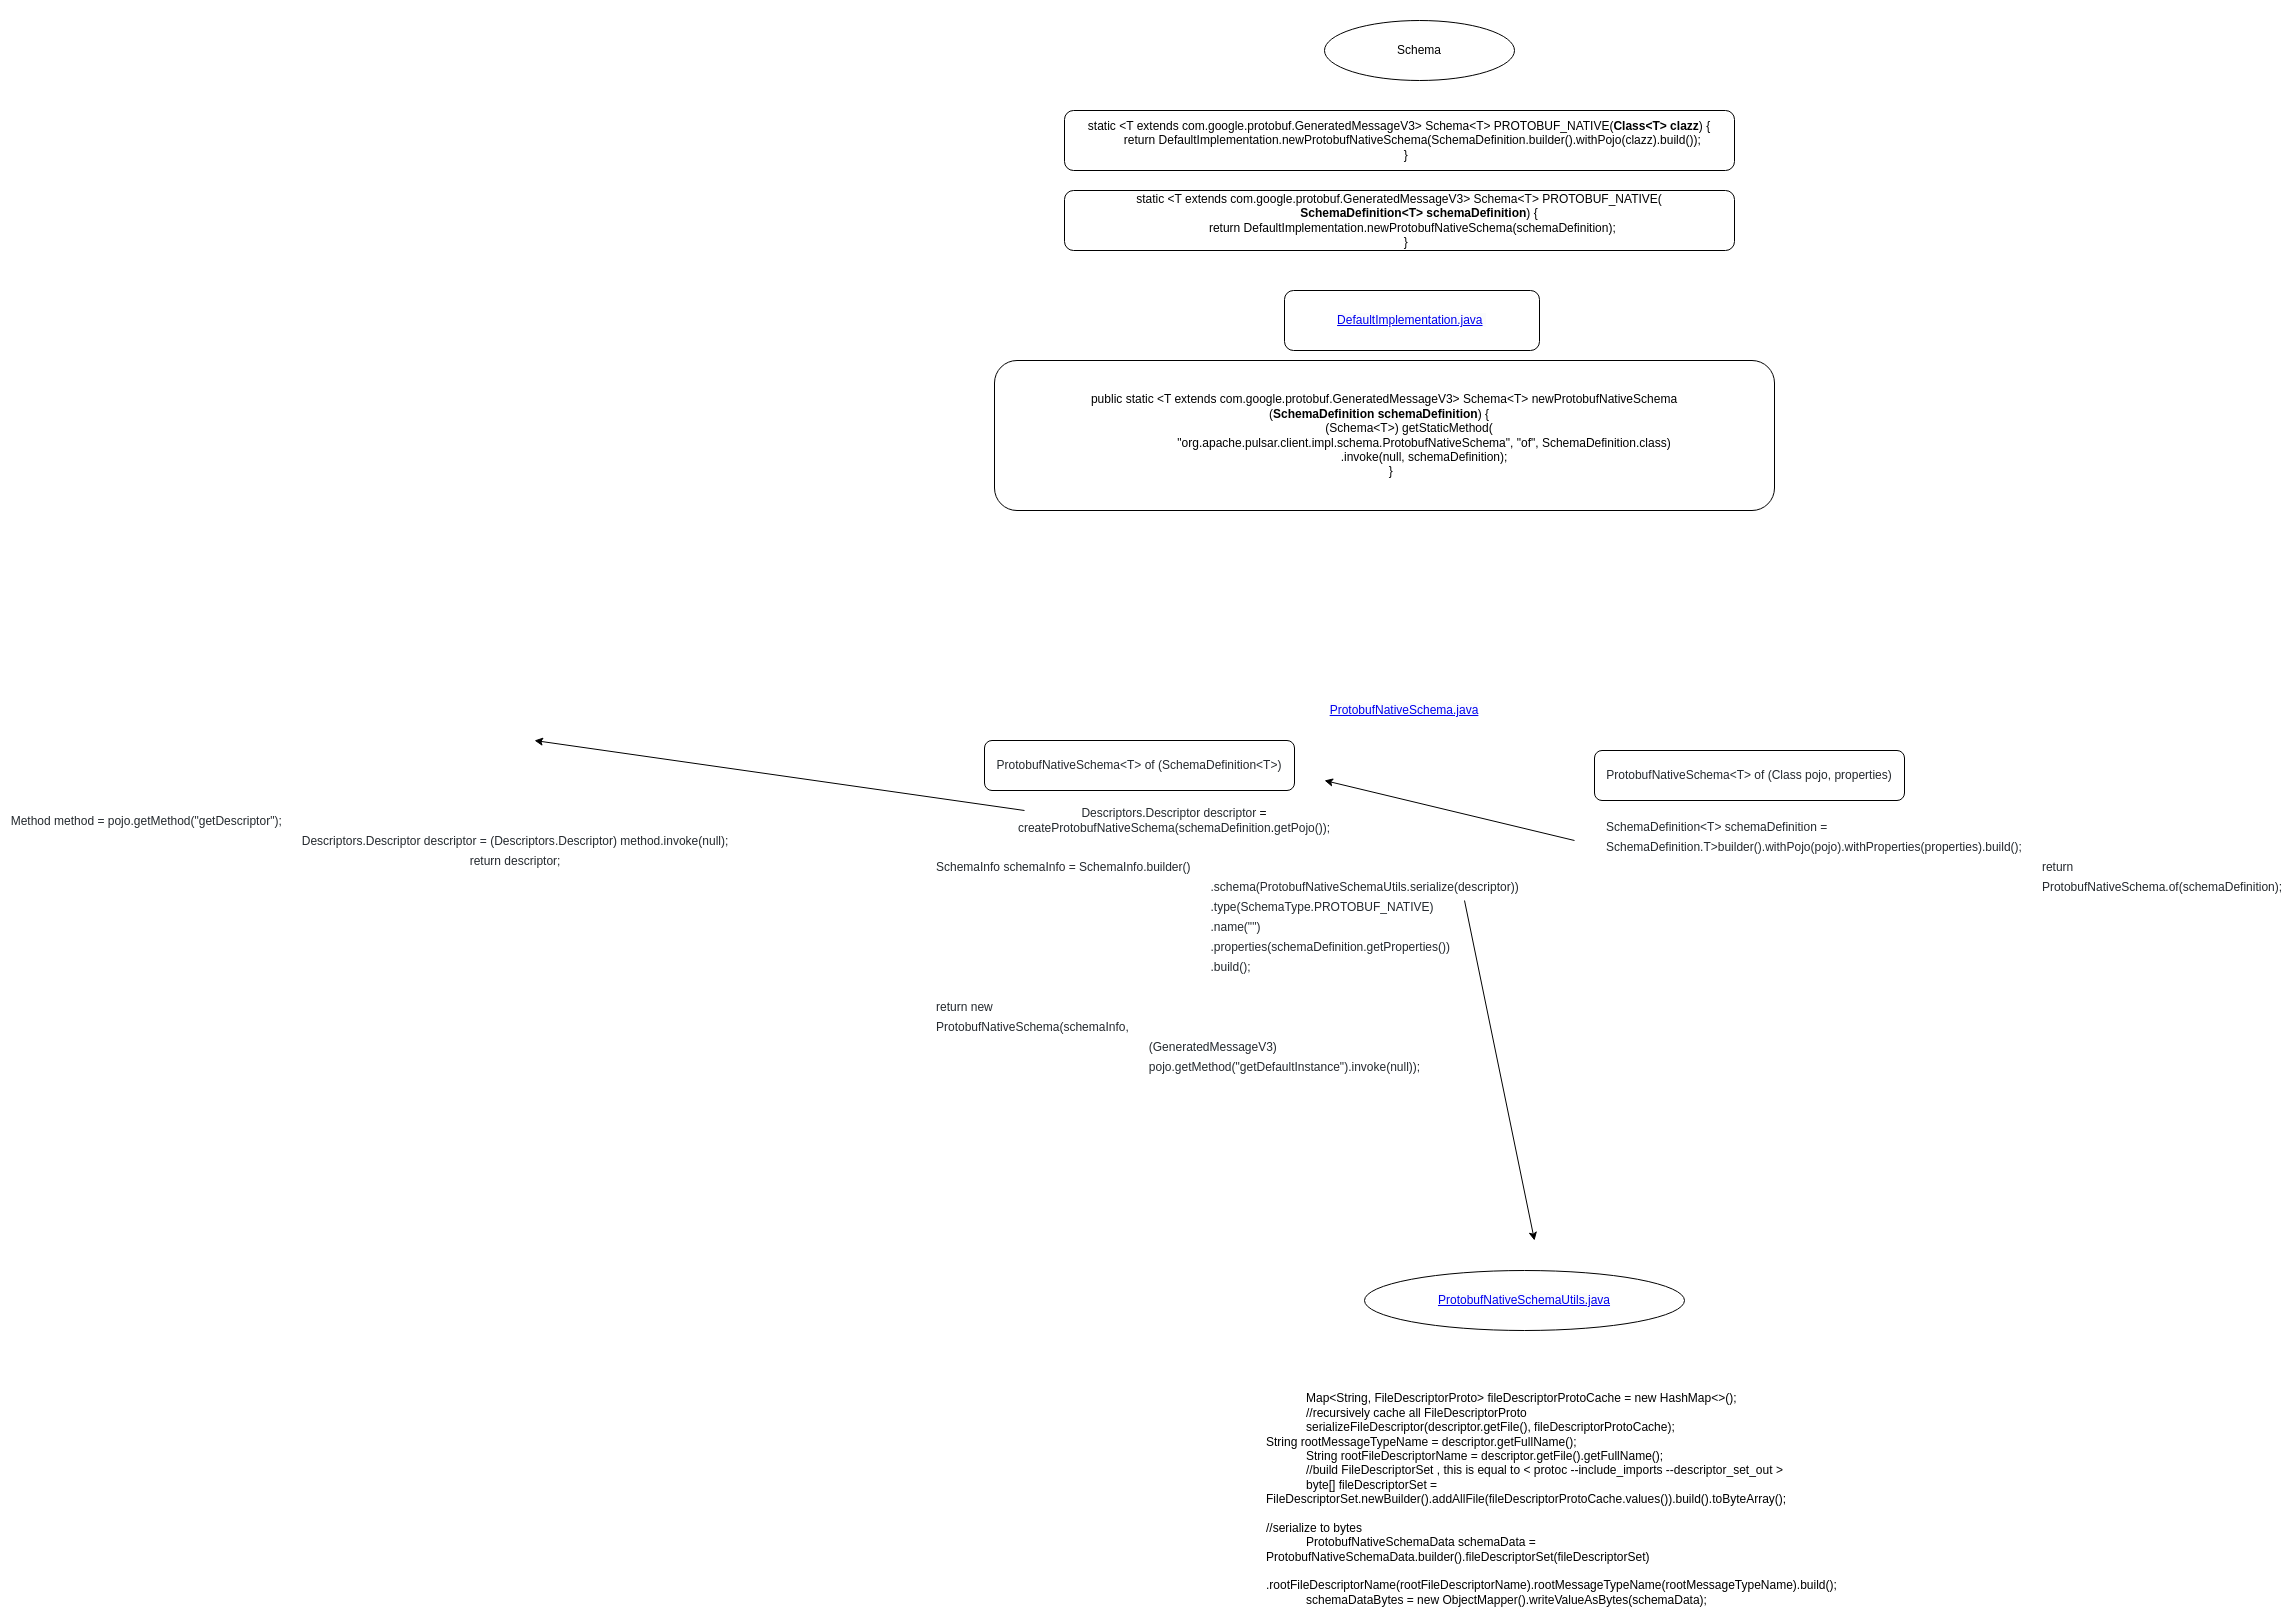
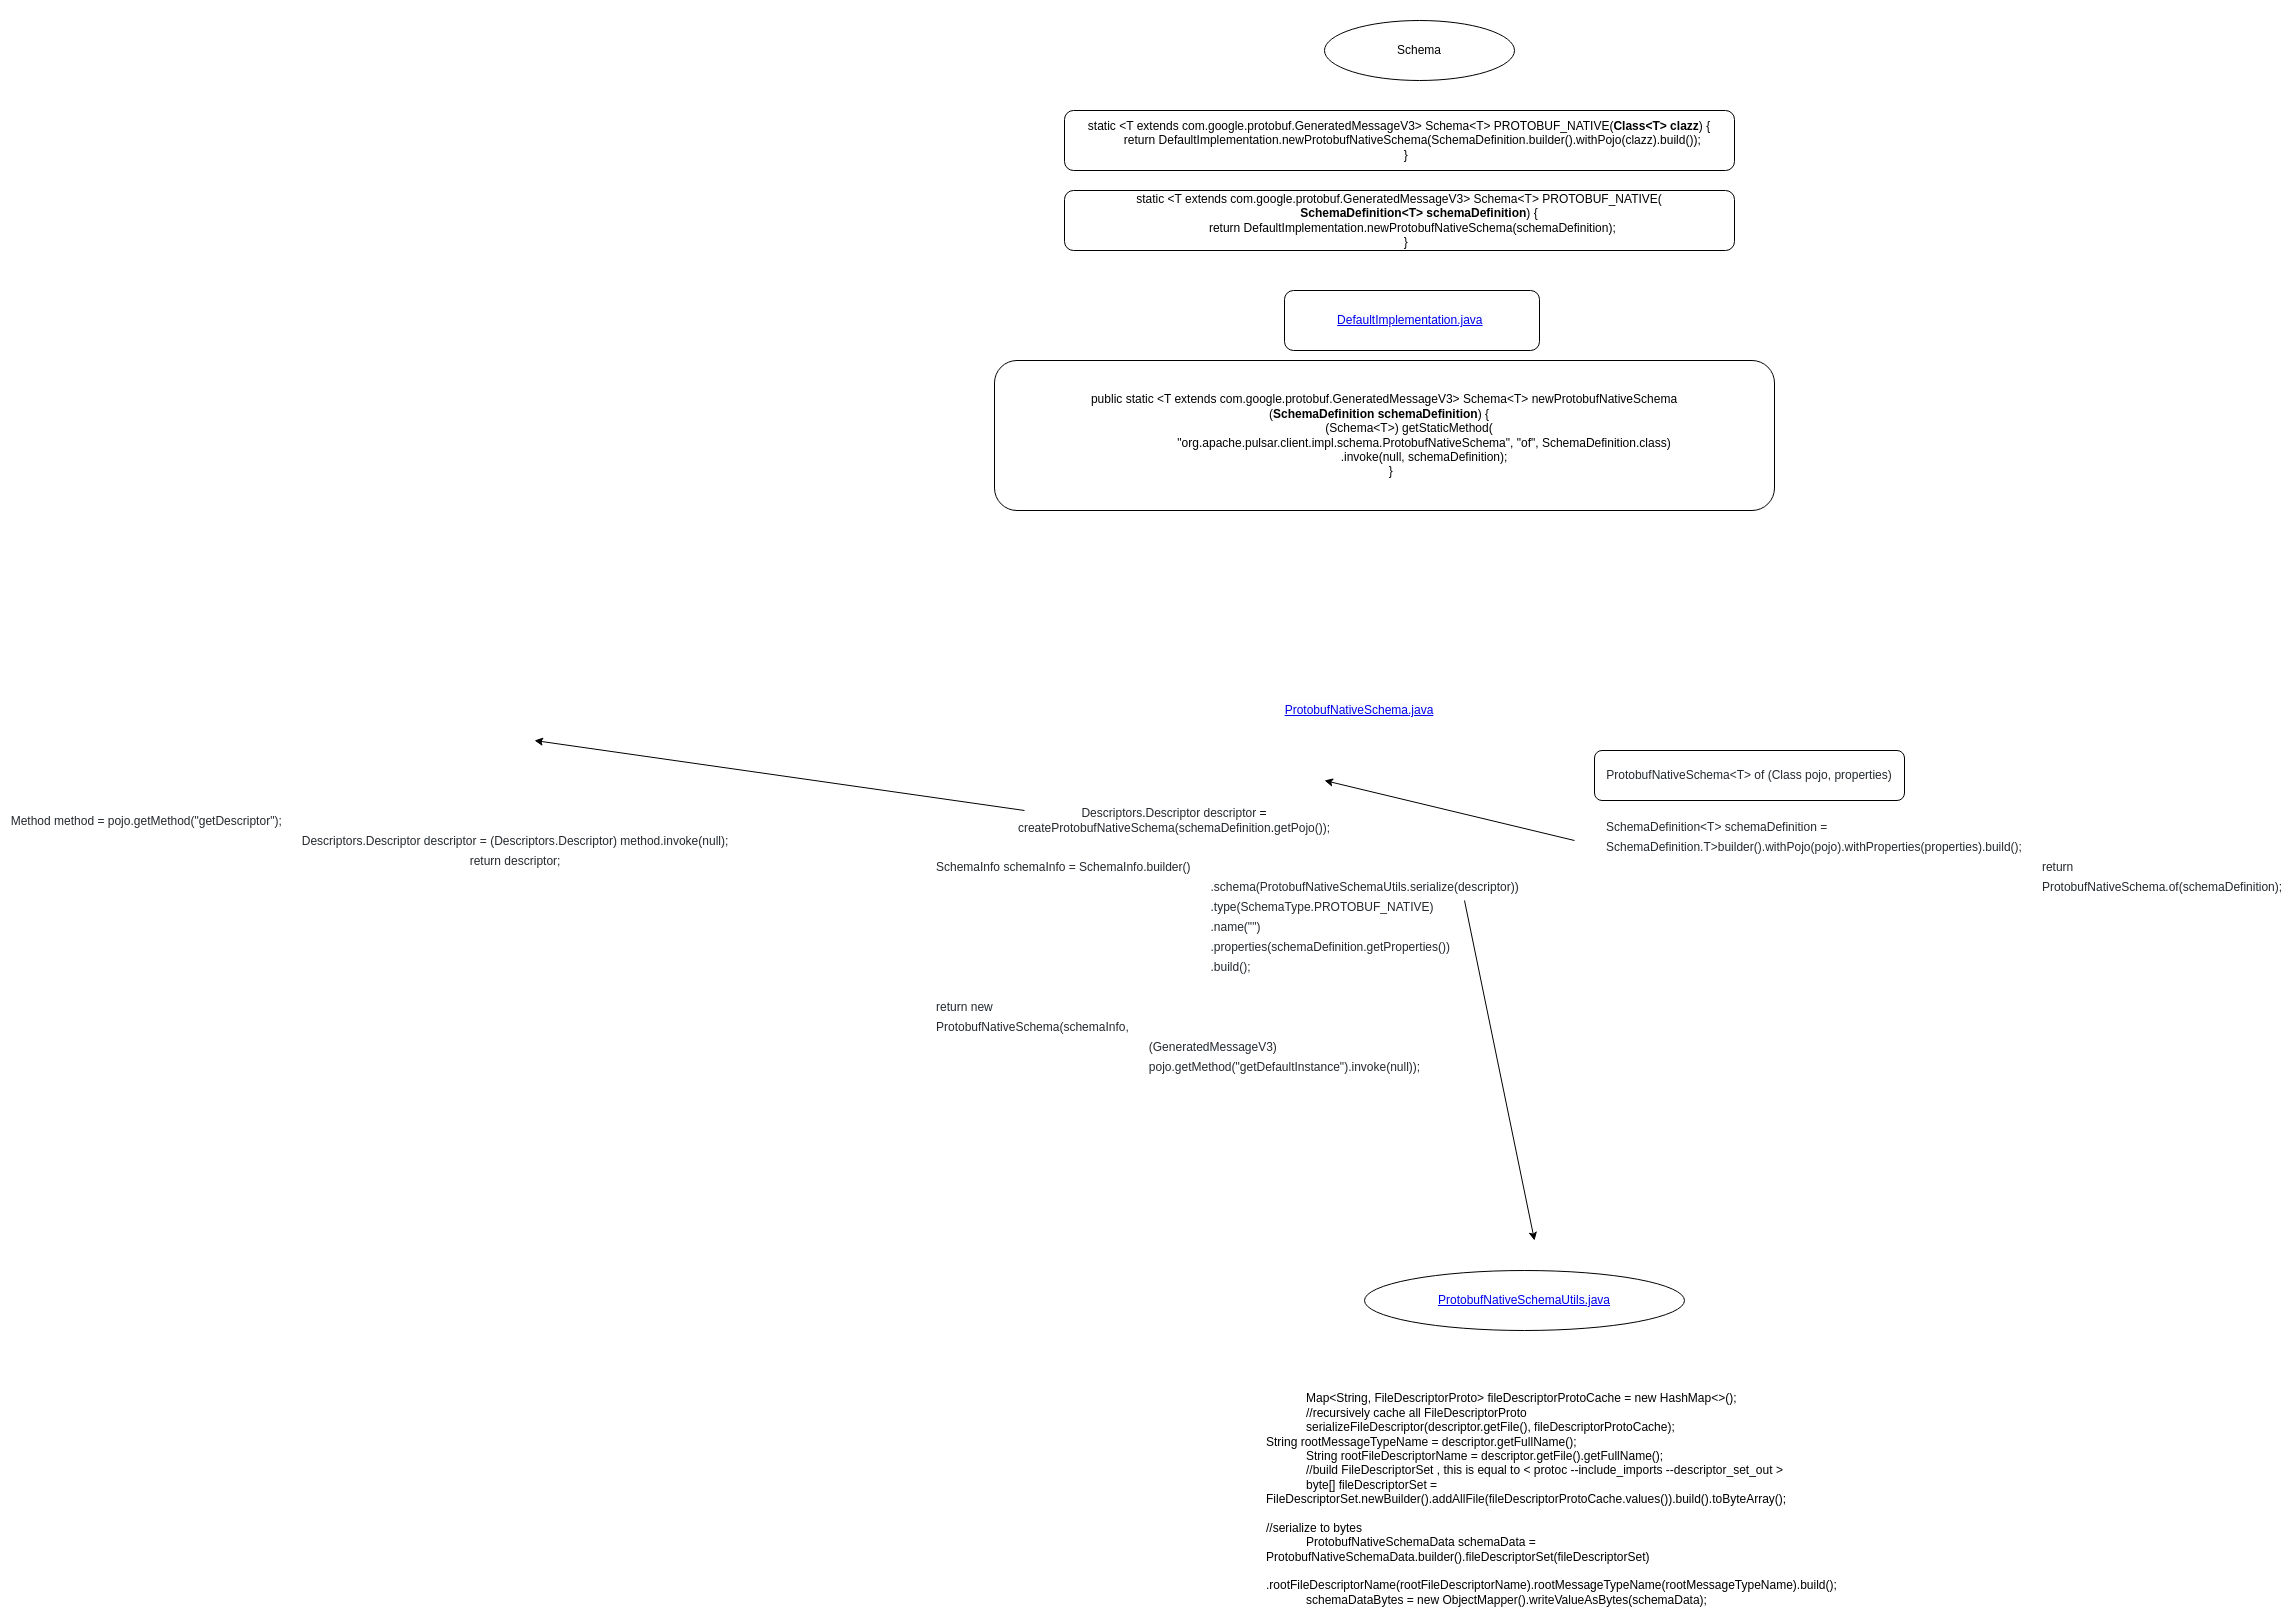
(1405, 711) -> (1360, 711)
(1140, 766) -> none
